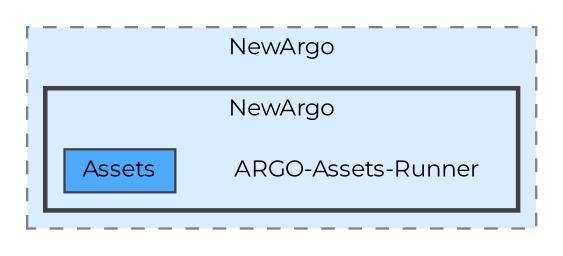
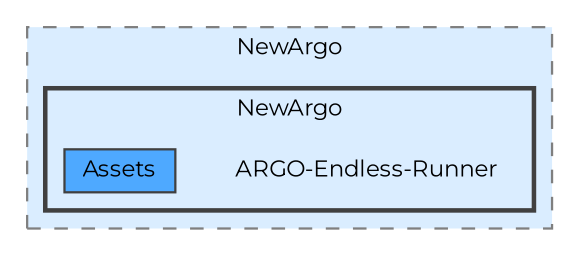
(357, 171) -> (367, 171)
